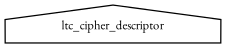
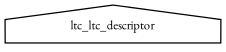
(113, 26) -> (113, 26)
